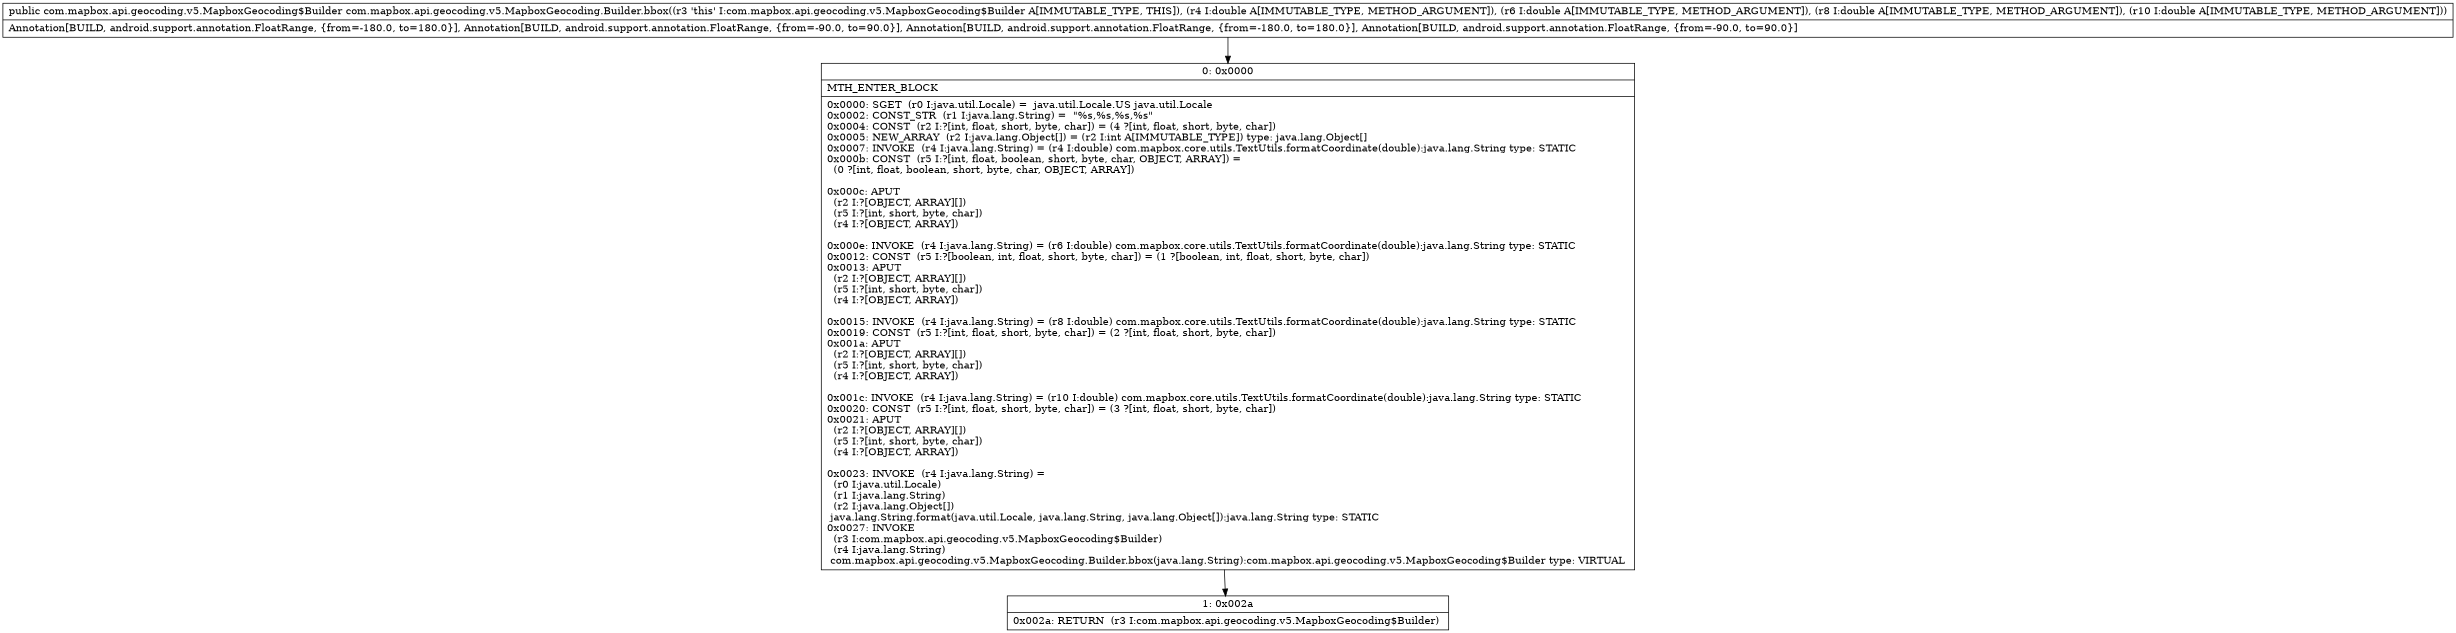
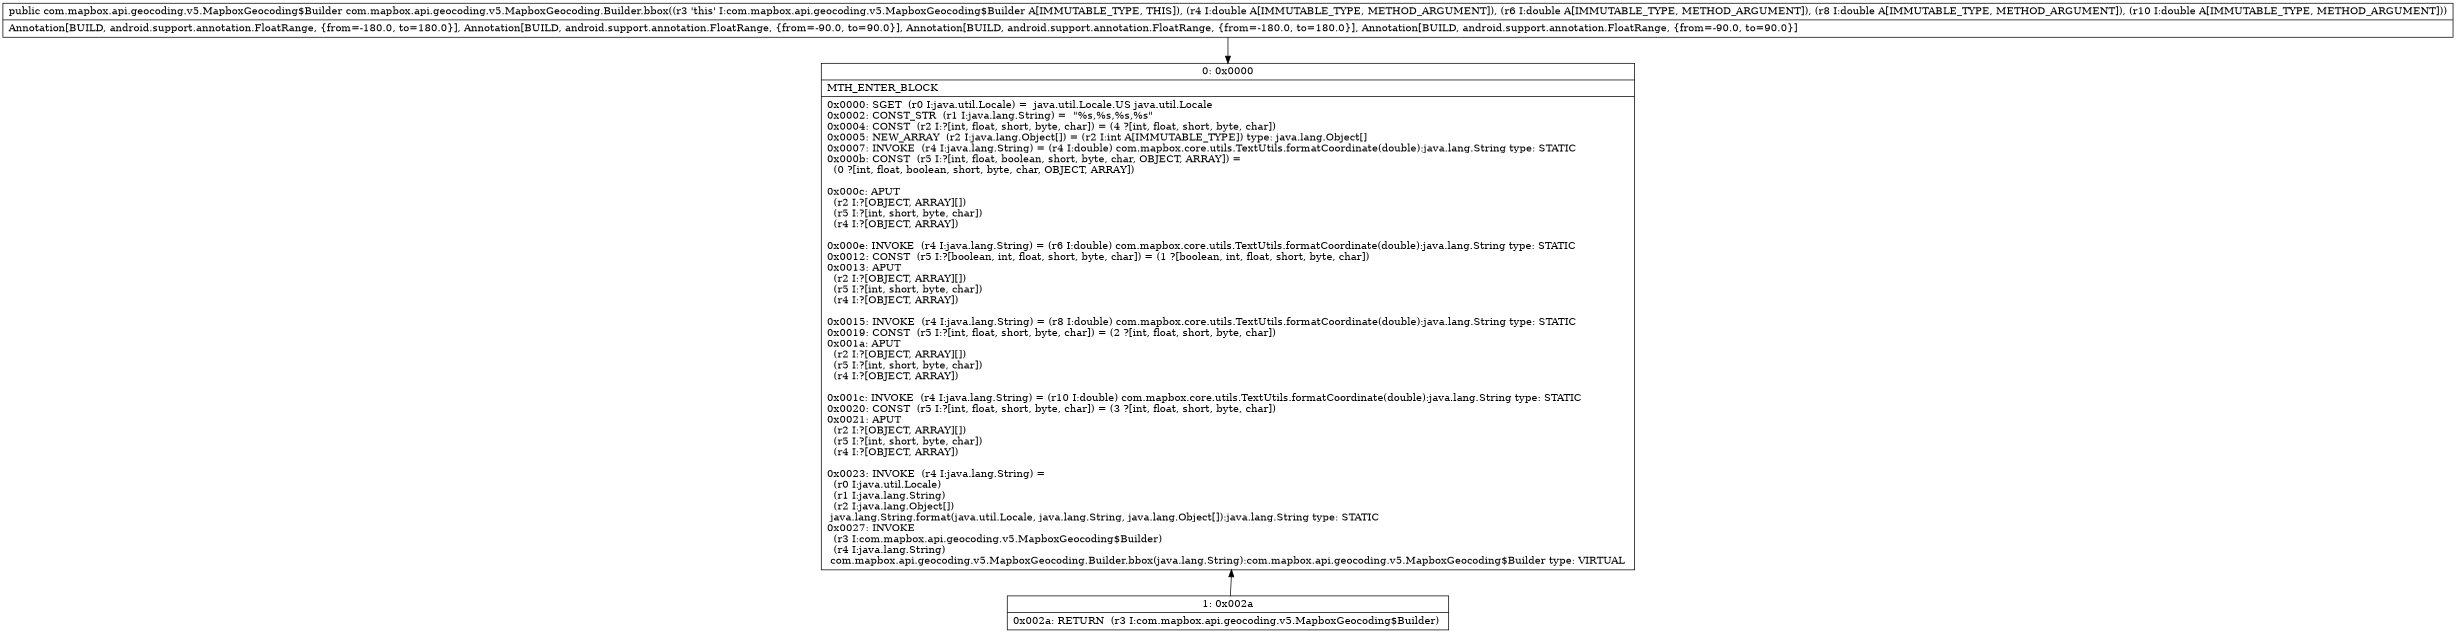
(1225, 579) -> (1231, 587)
